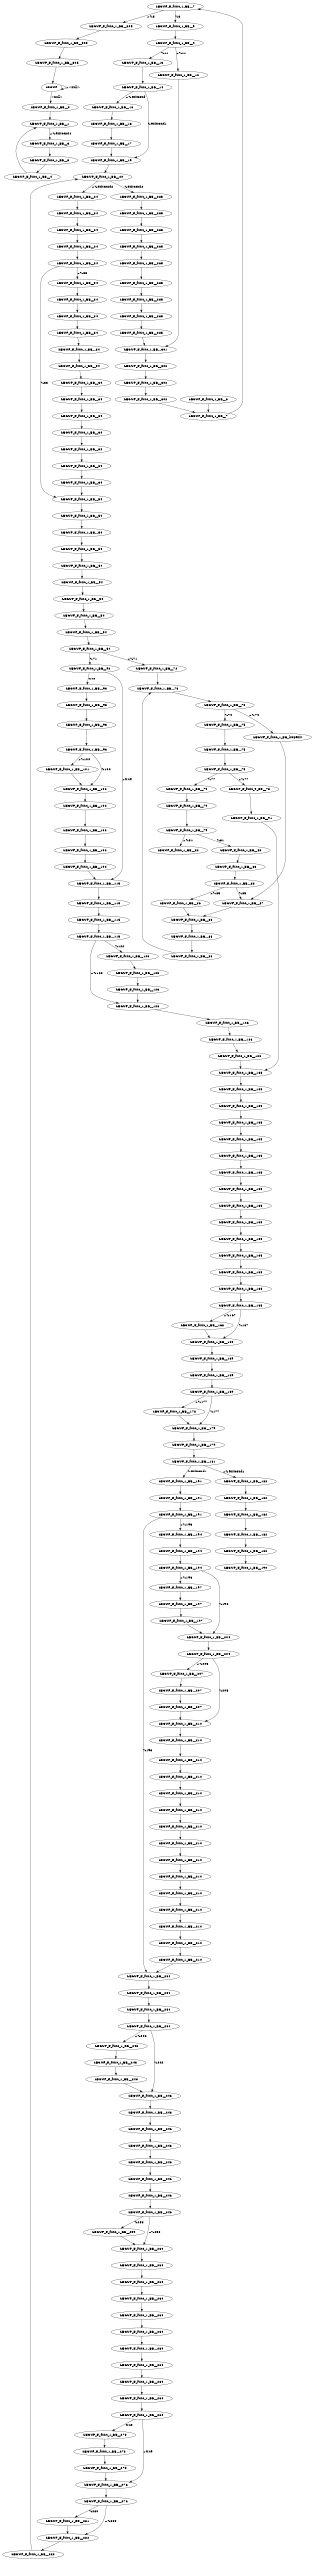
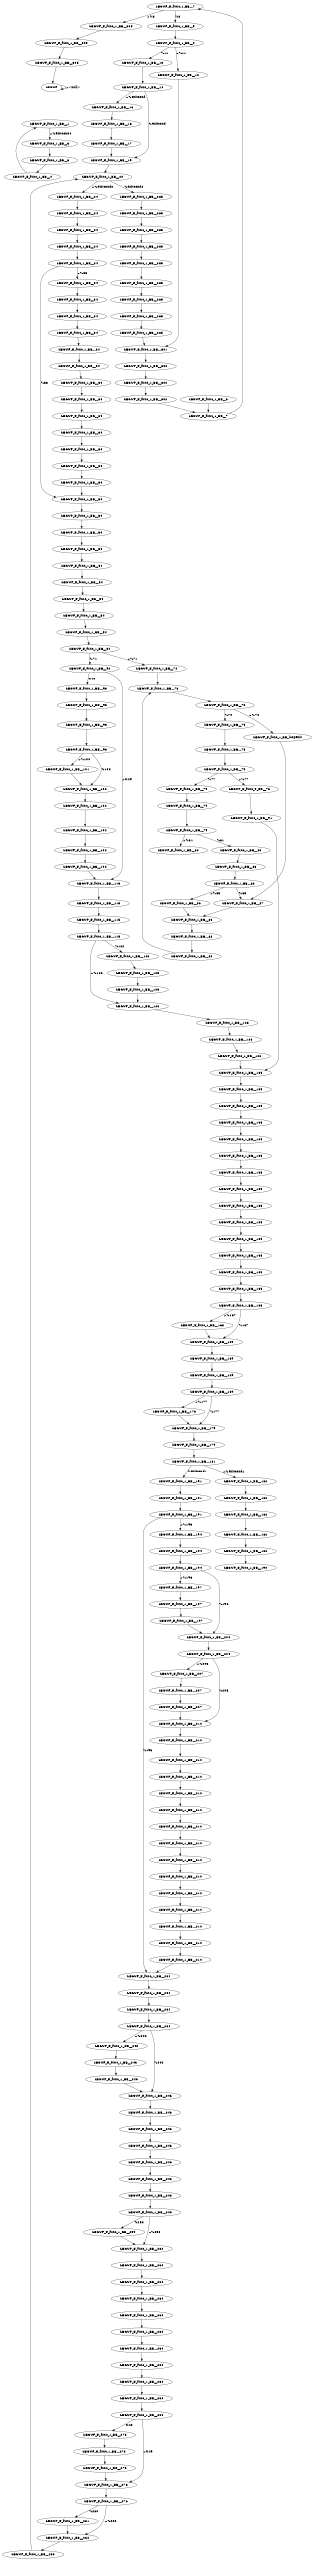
(50, 107) -> none
(157, 124) -> (157, 124)
